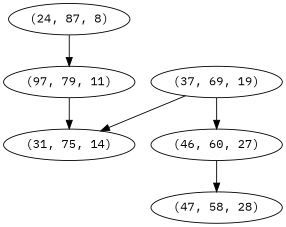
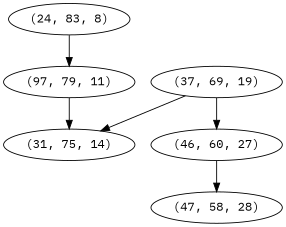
(69, 19) -> (69, 19)
